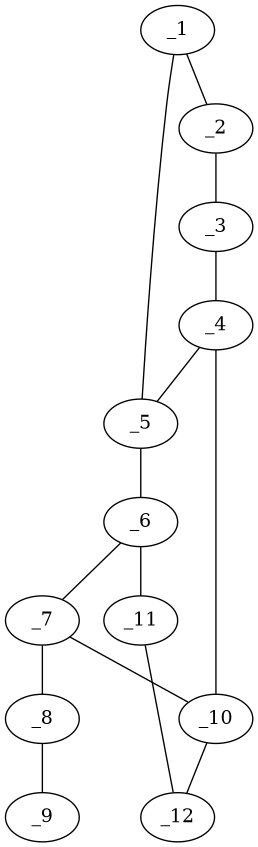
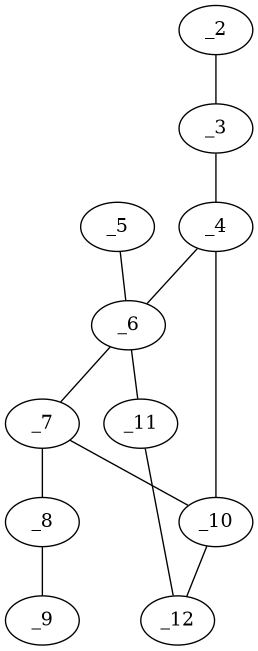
(178, 30) -> none
(178, 374) -> (172, 276)
